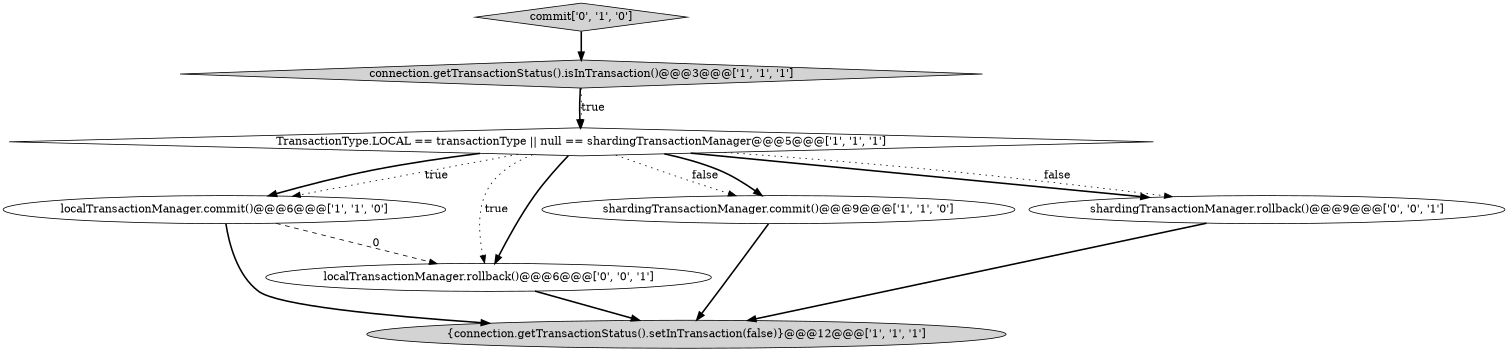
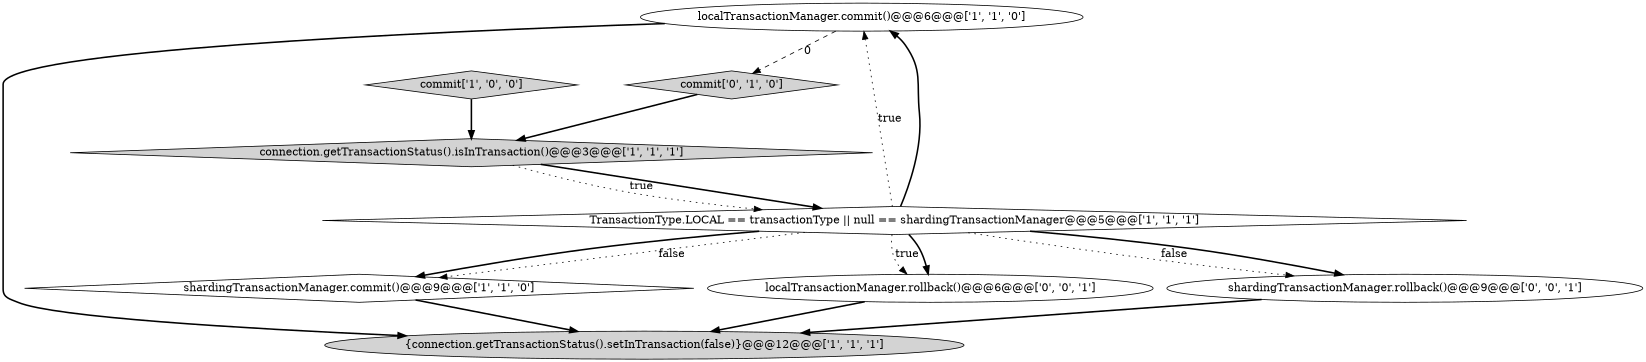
none -> (471, 85)
(778, 210) -> (359, 288)
(353, 243) -> (798, 51)
